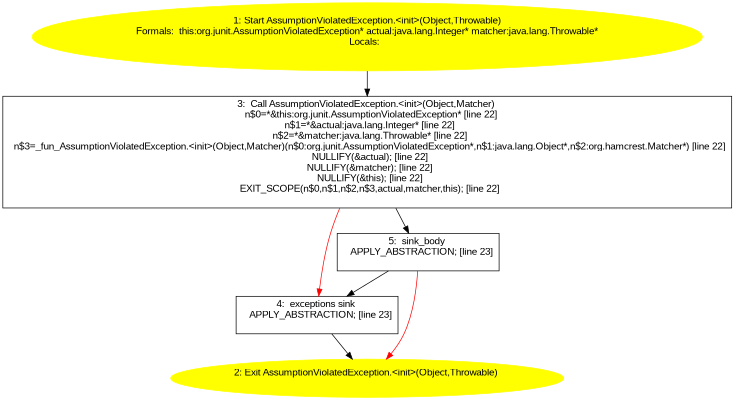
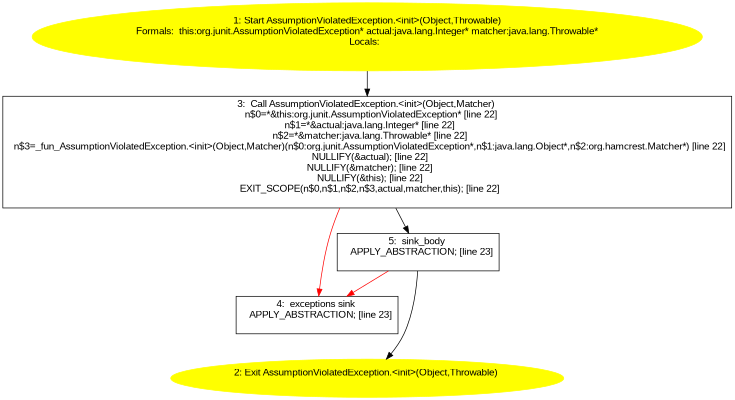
(371, 282) -> (371, 282)
(411, 315) -> (411, 315)
(340, 344) -> none
